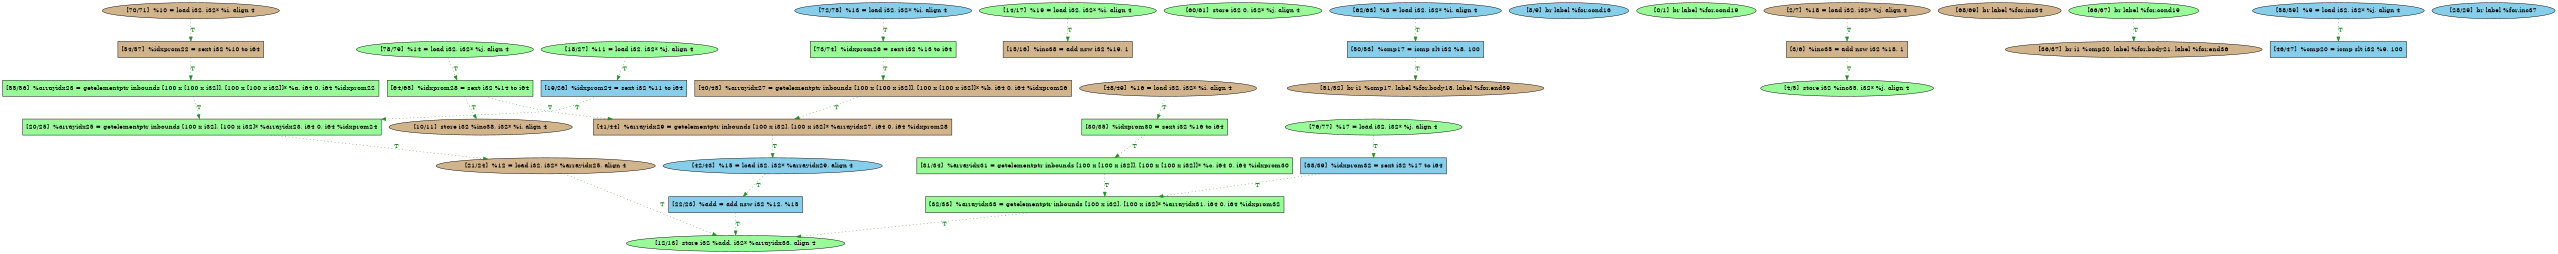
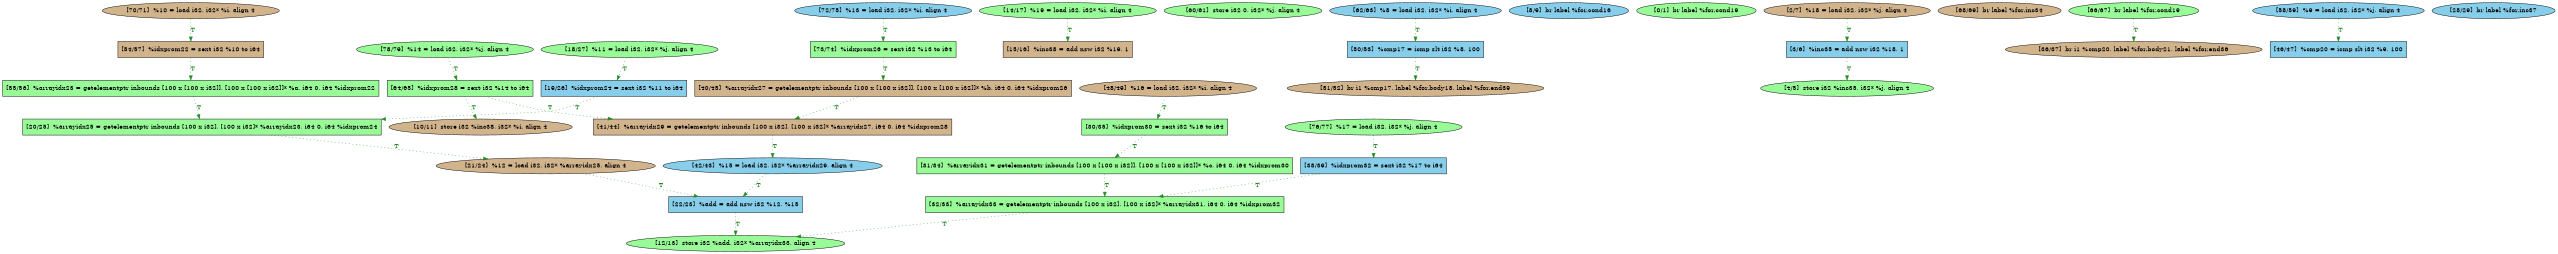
(1847, 49) -> (1847, 49)
(638, 204) -> (638, 184)
